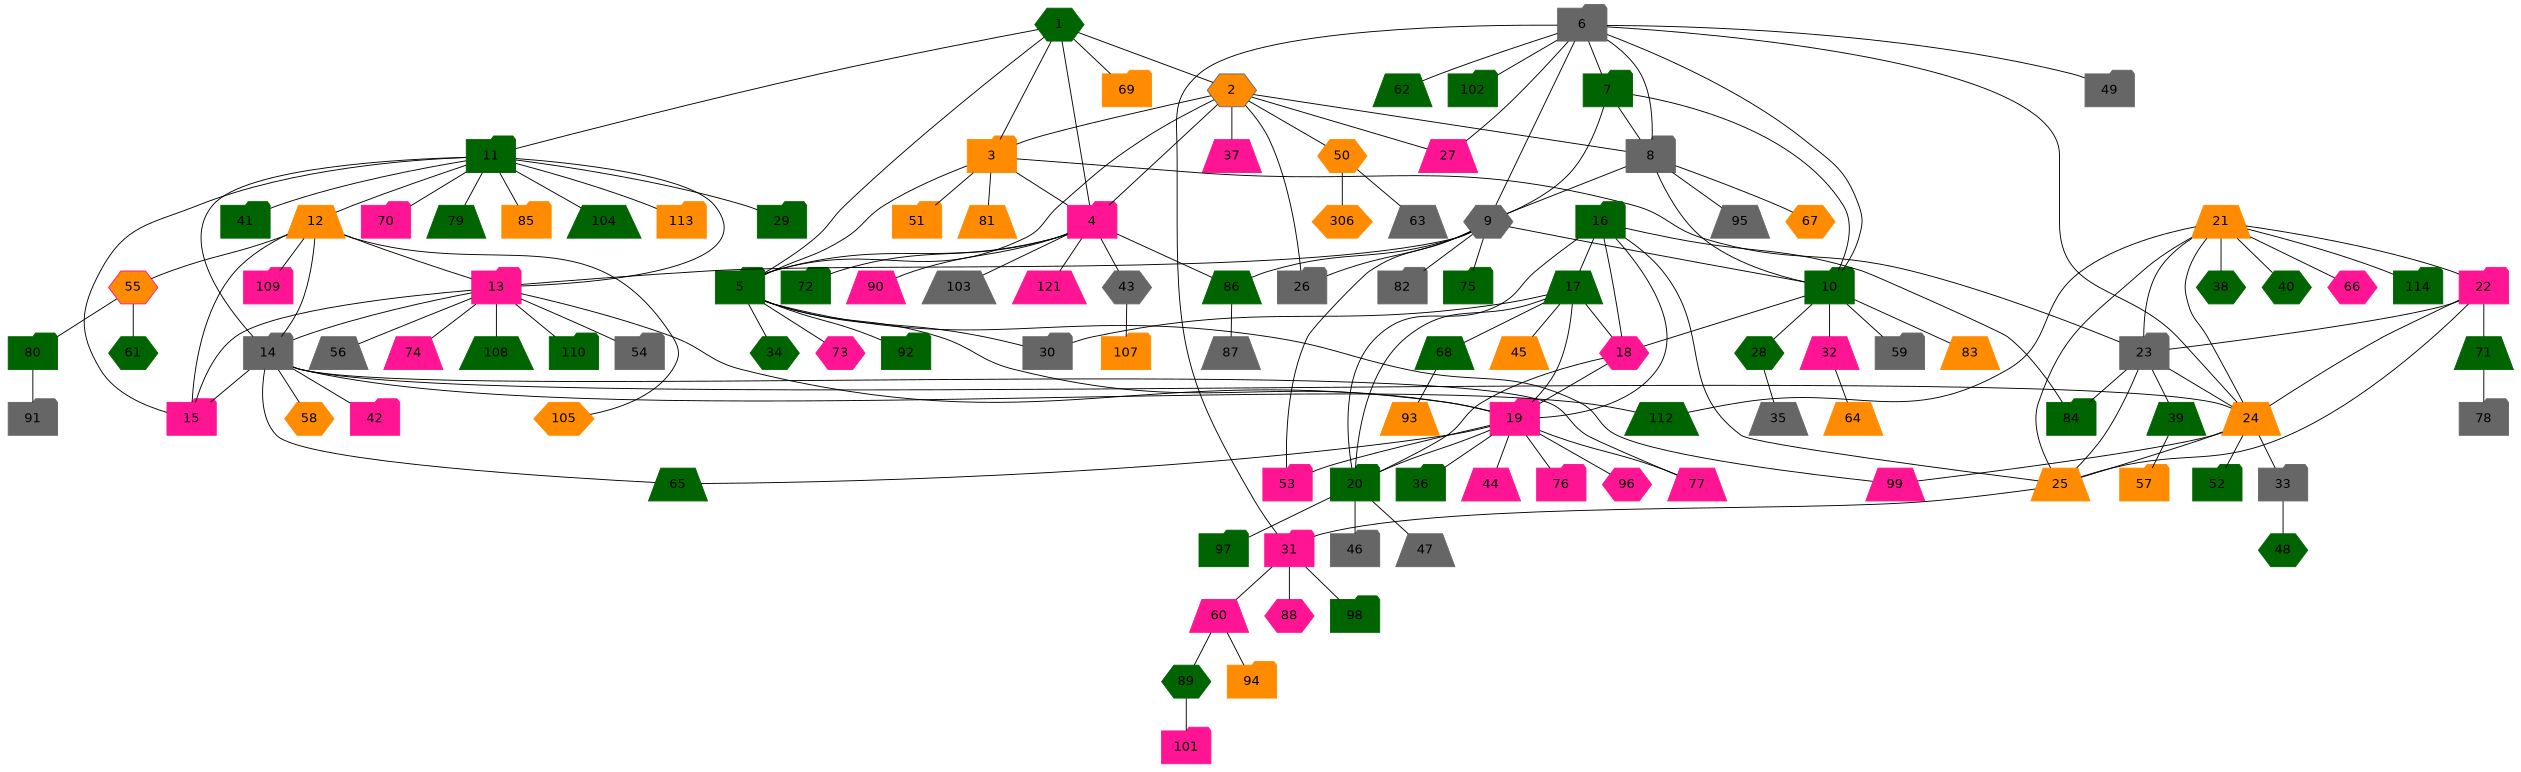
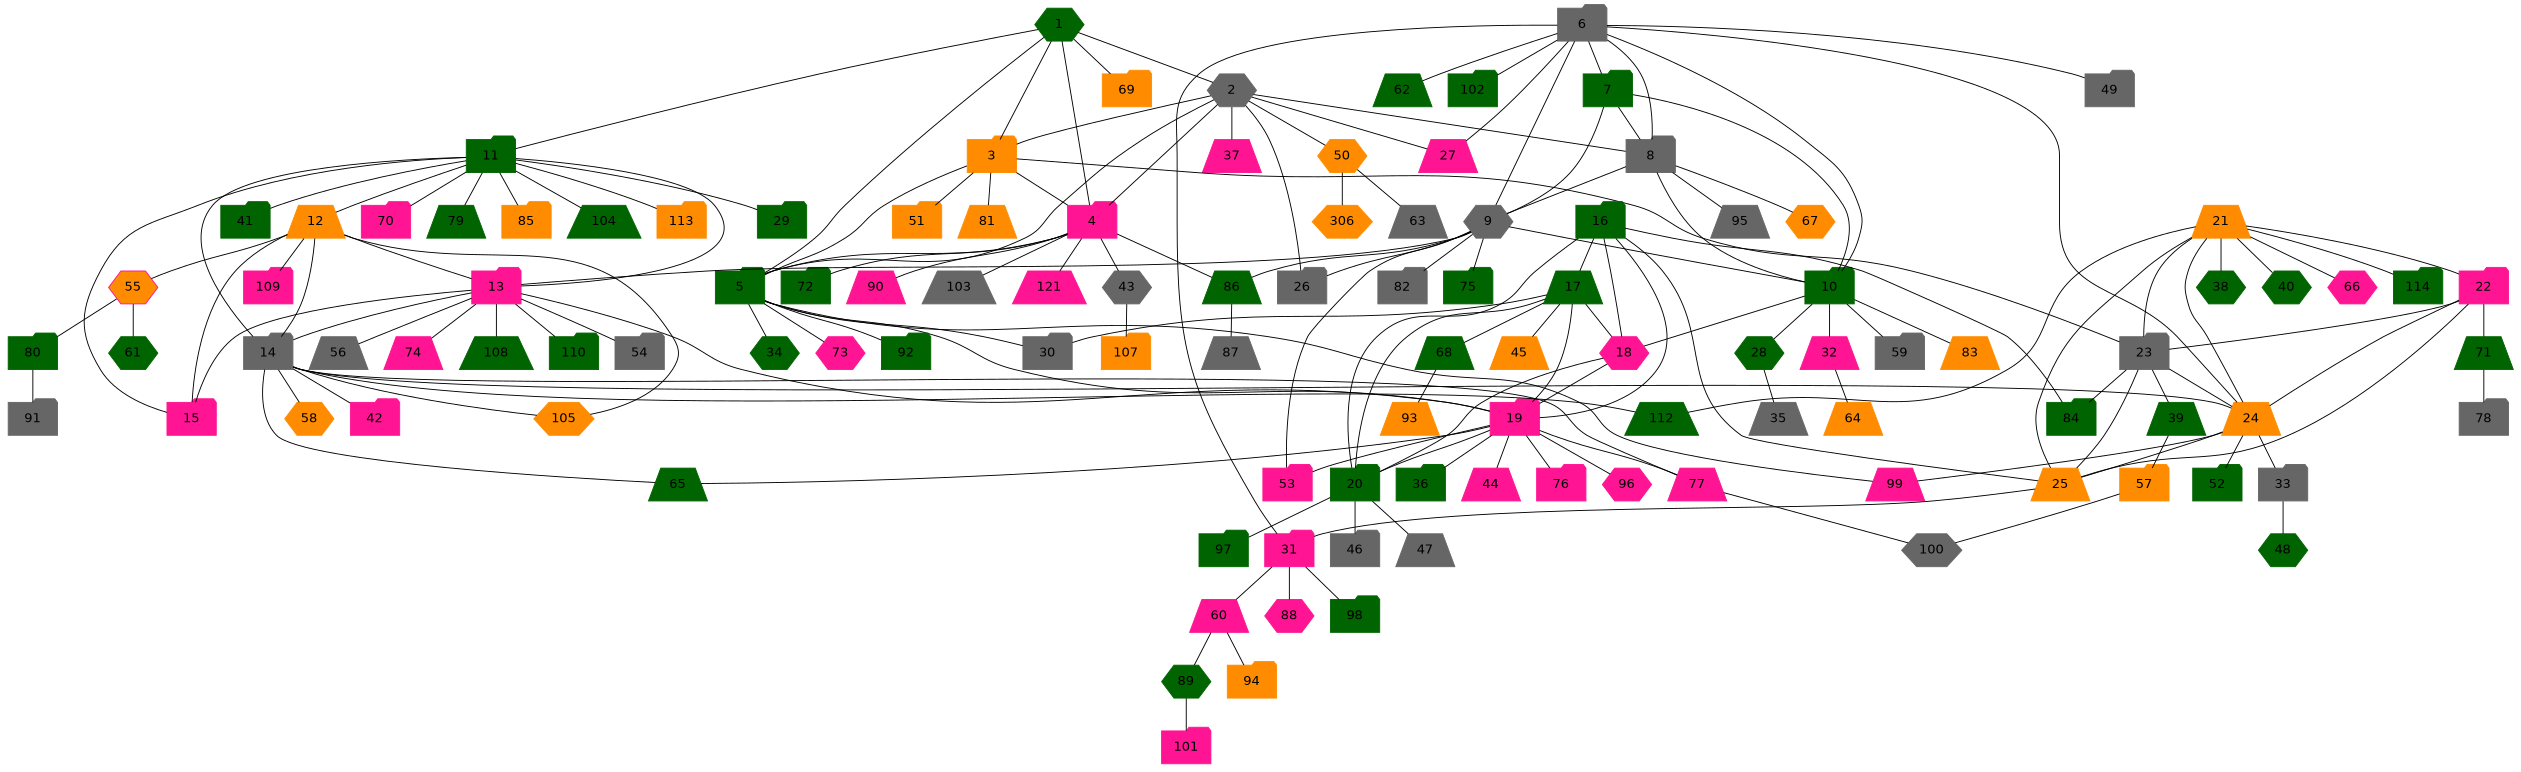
(1232, 90) -> (1232, 90)
(230, 386) -> (414, 397)
none -> (1932, 550)
